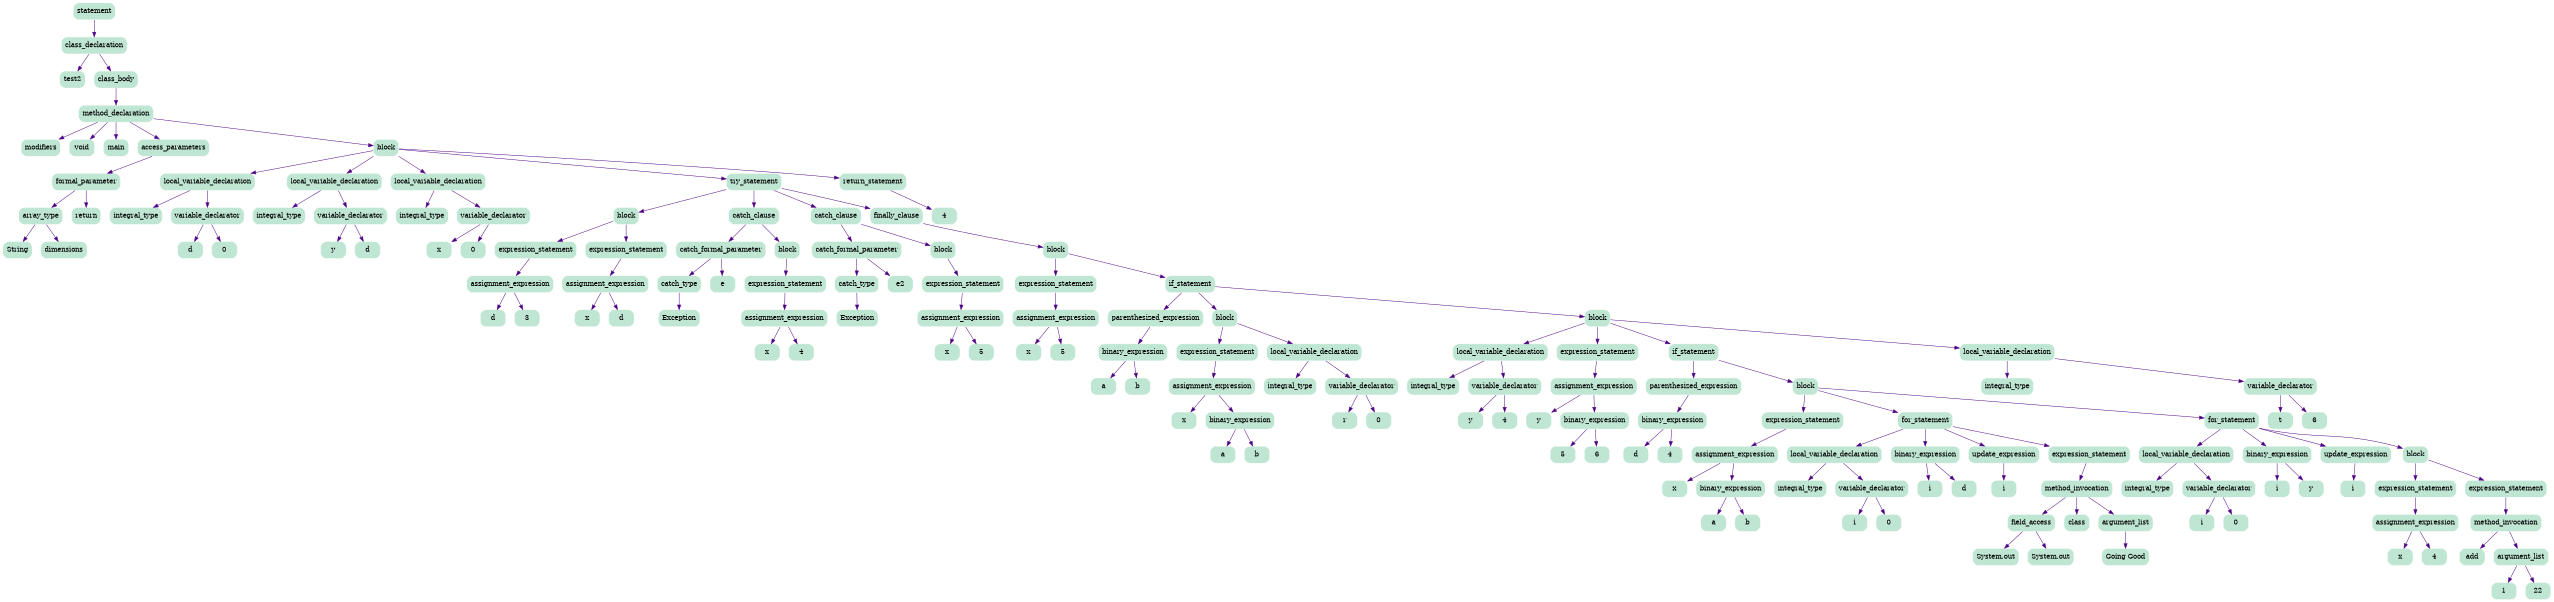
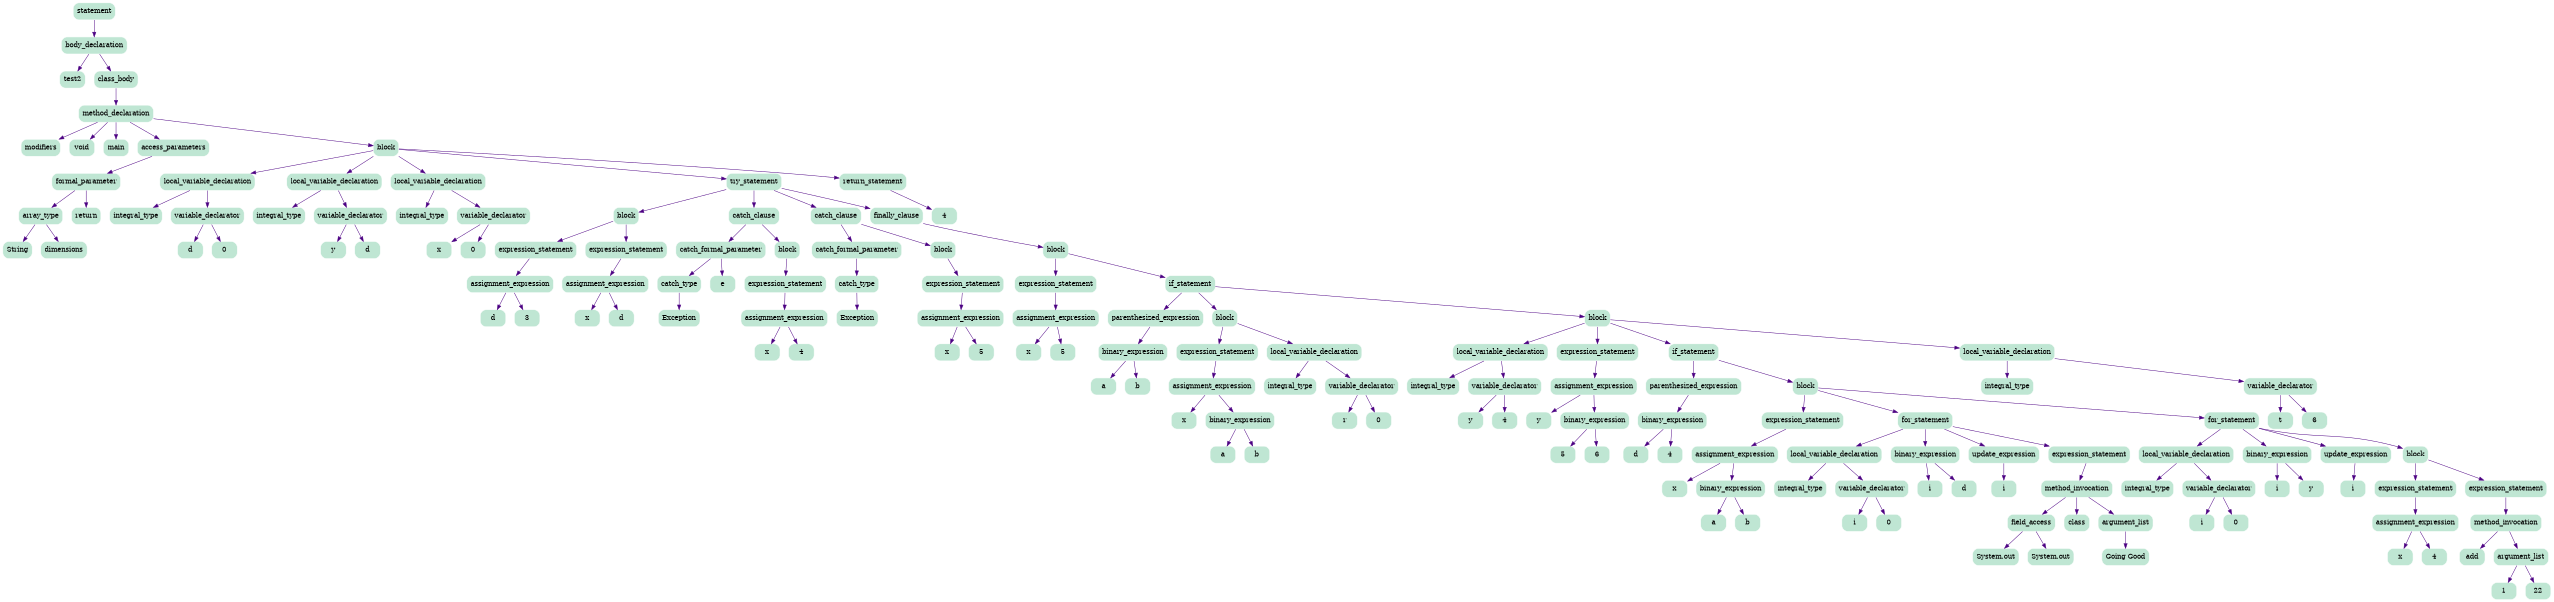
(94, 45) -> (94, 45)
(900, 284) -> none
